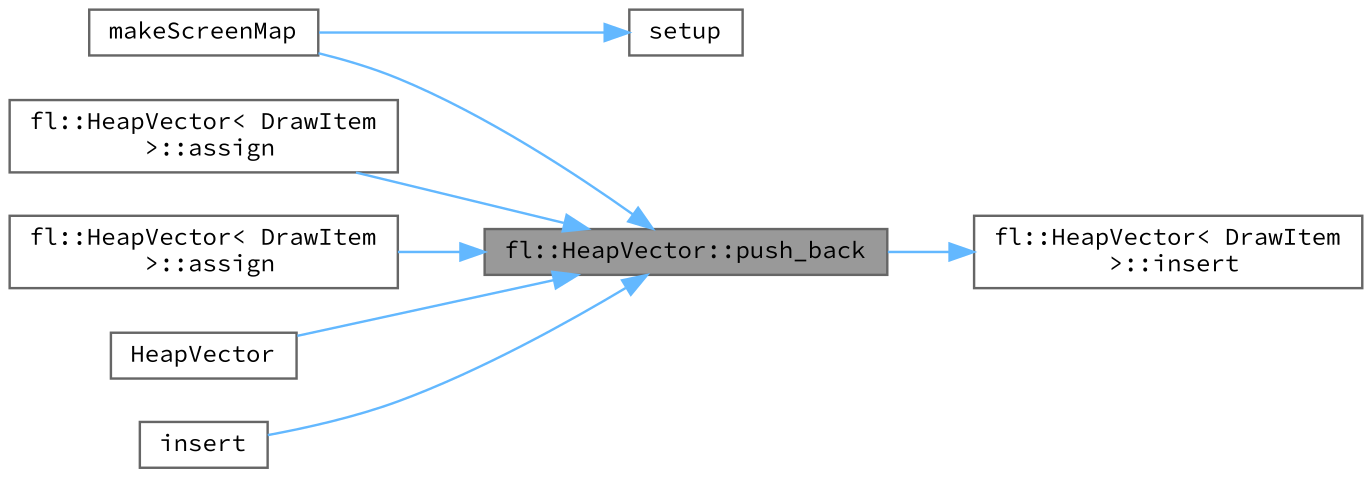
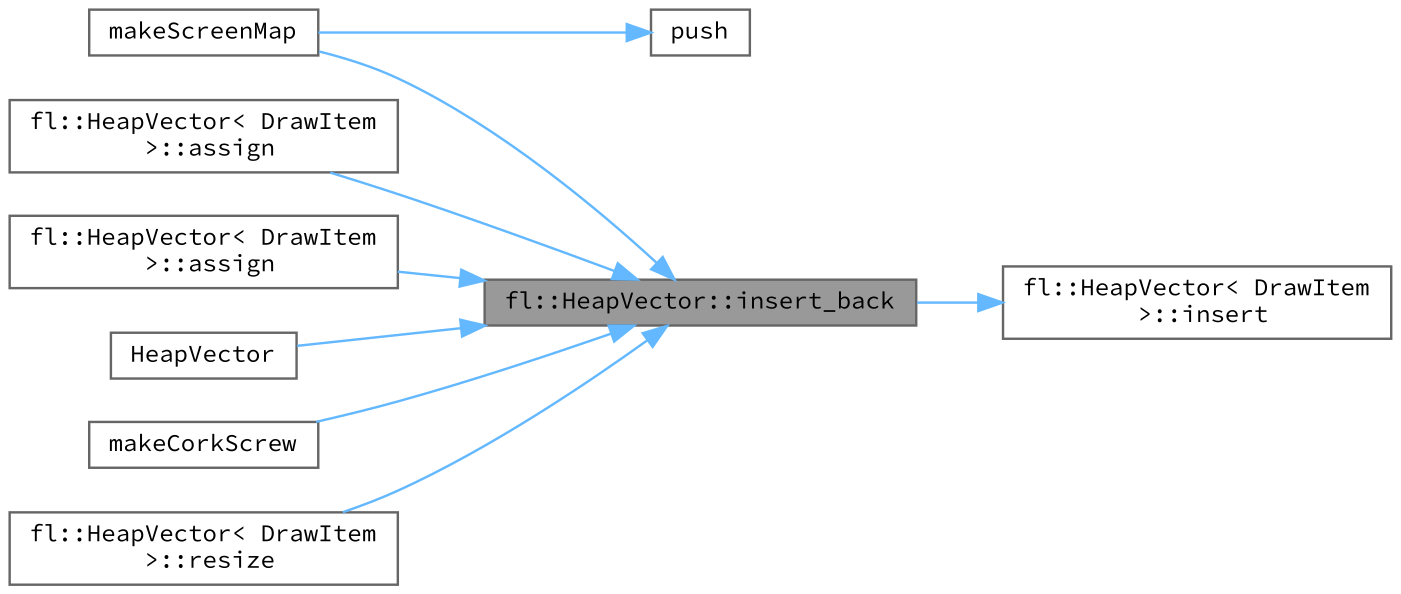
(686, 33) -> (700, 33)
(686, 252) -> (700, 303)
(204, 445) -> (204, 445)
none -> (204, 549)
